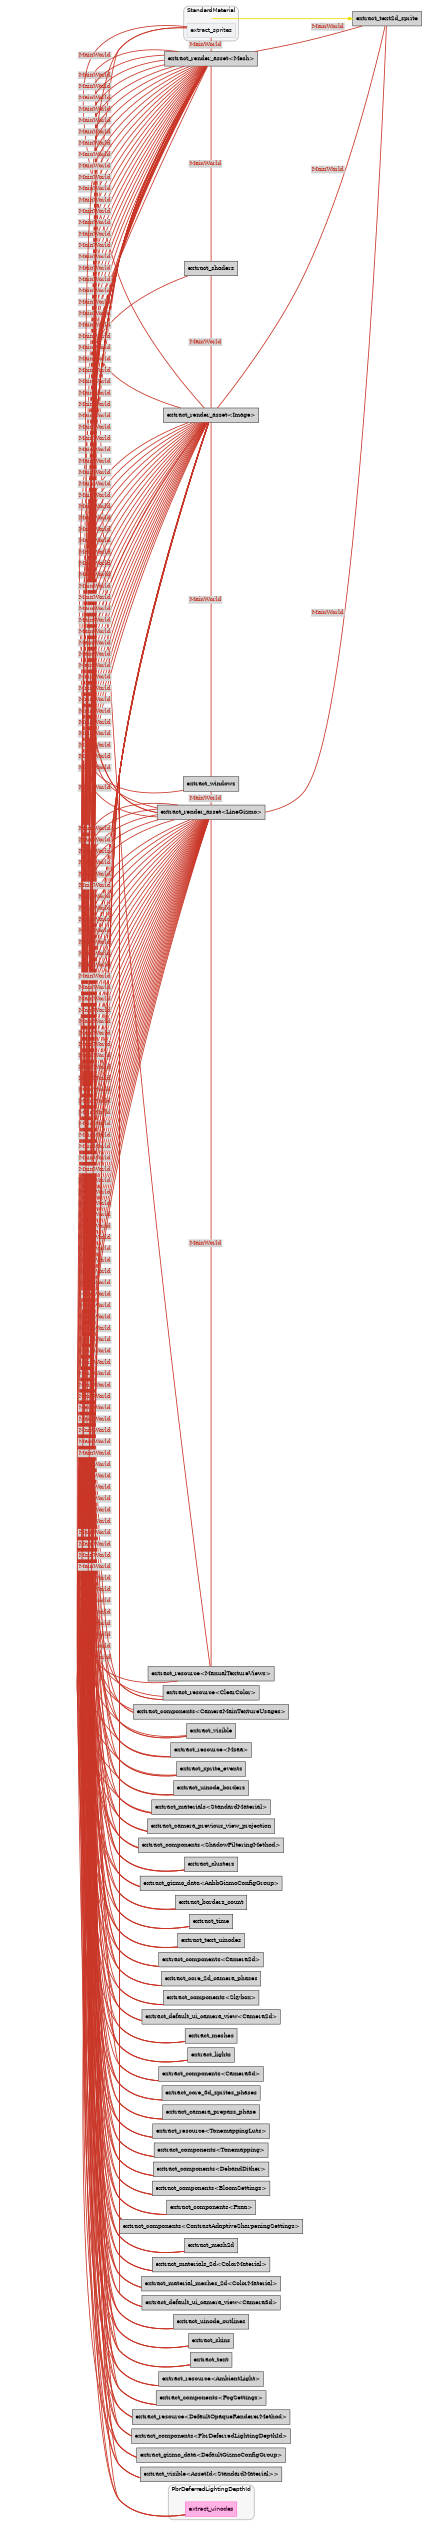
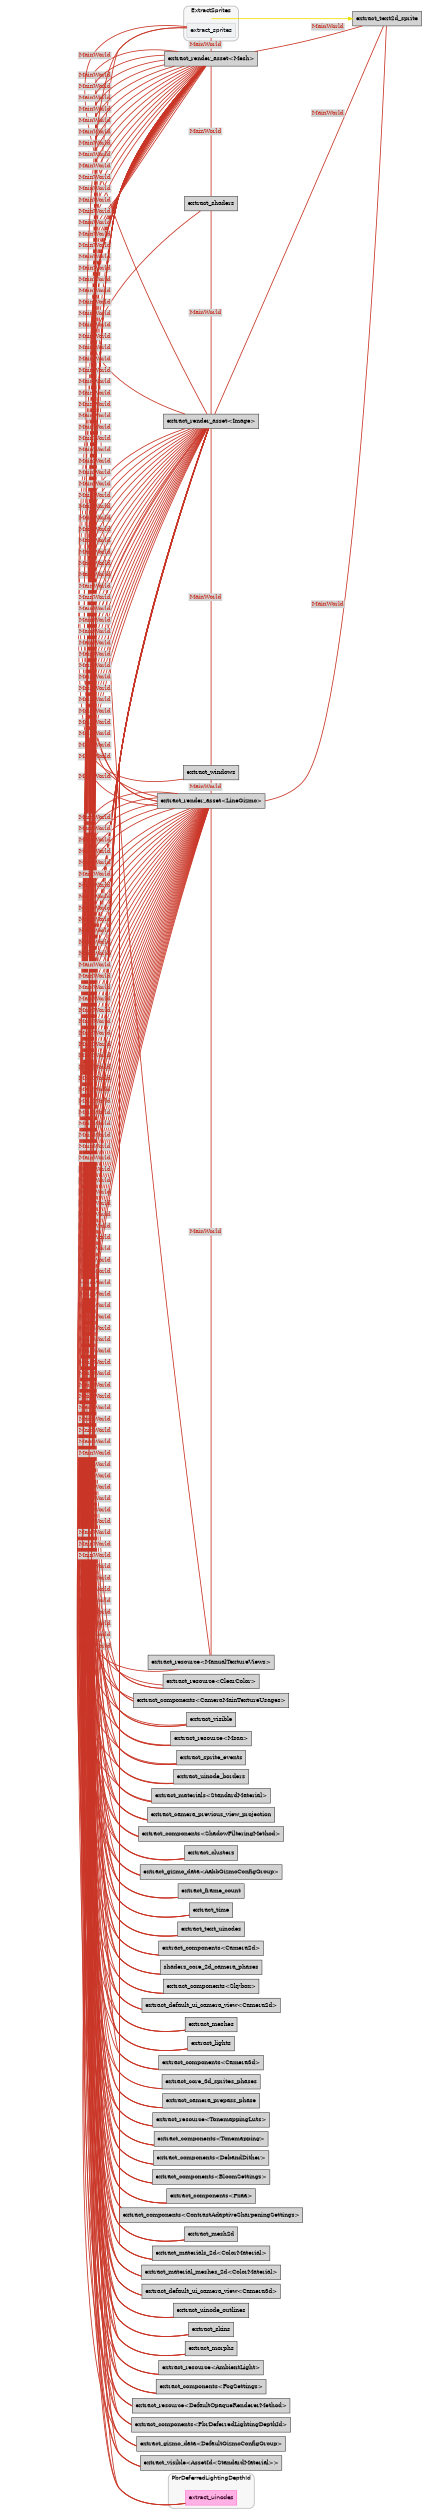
(211, 11) -> (211, 11)
(84, 1085) -> none
(211, 1902) -> (211, 1891)
(211, 1979) -> (211, 1967)
(211, 2360) -> (211, 2349)
